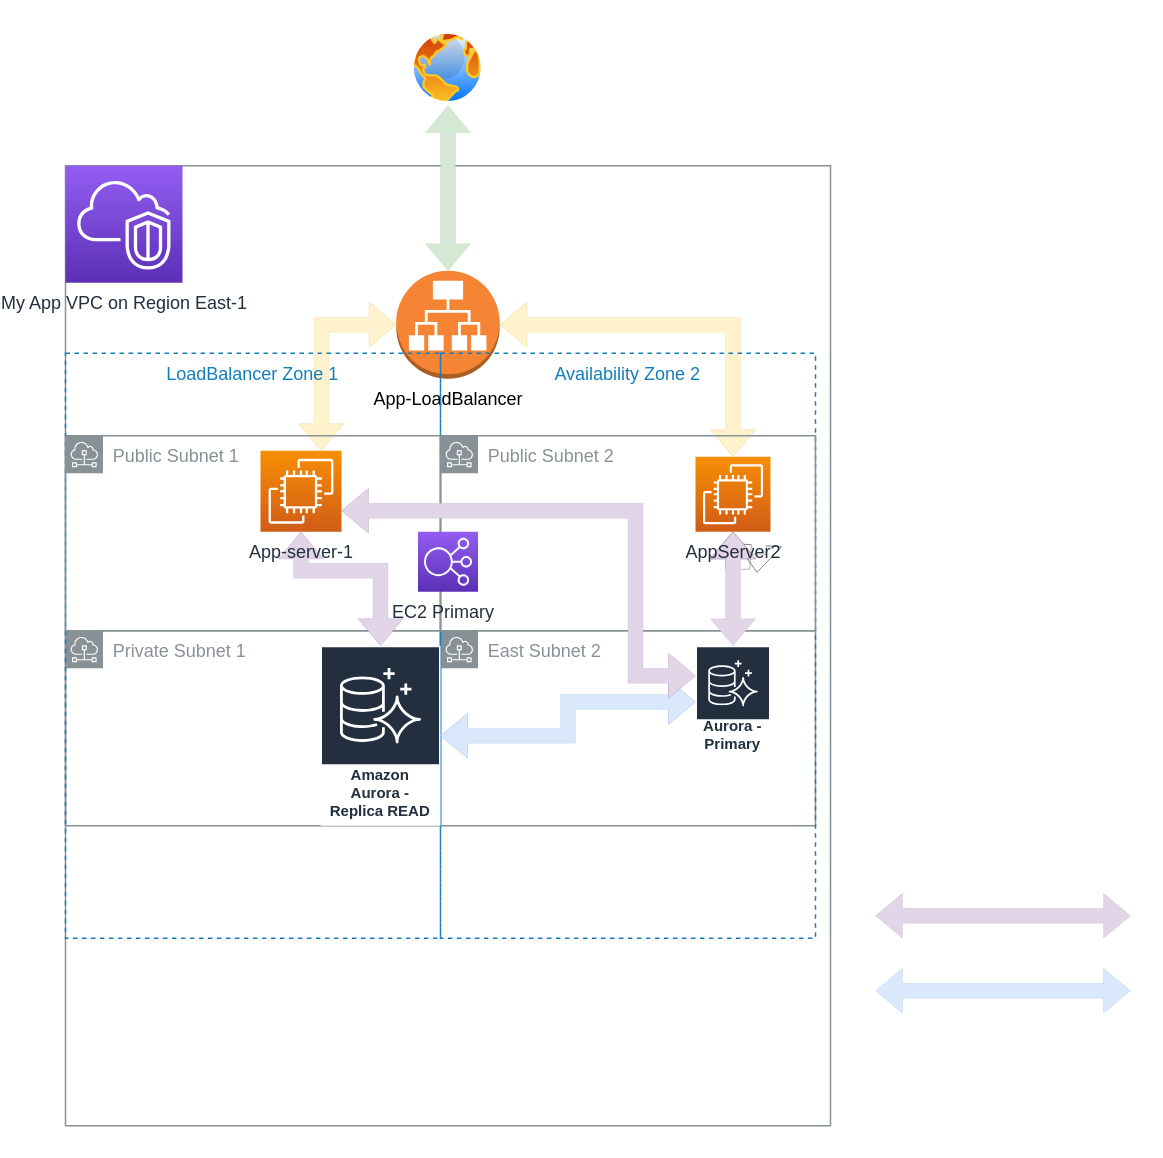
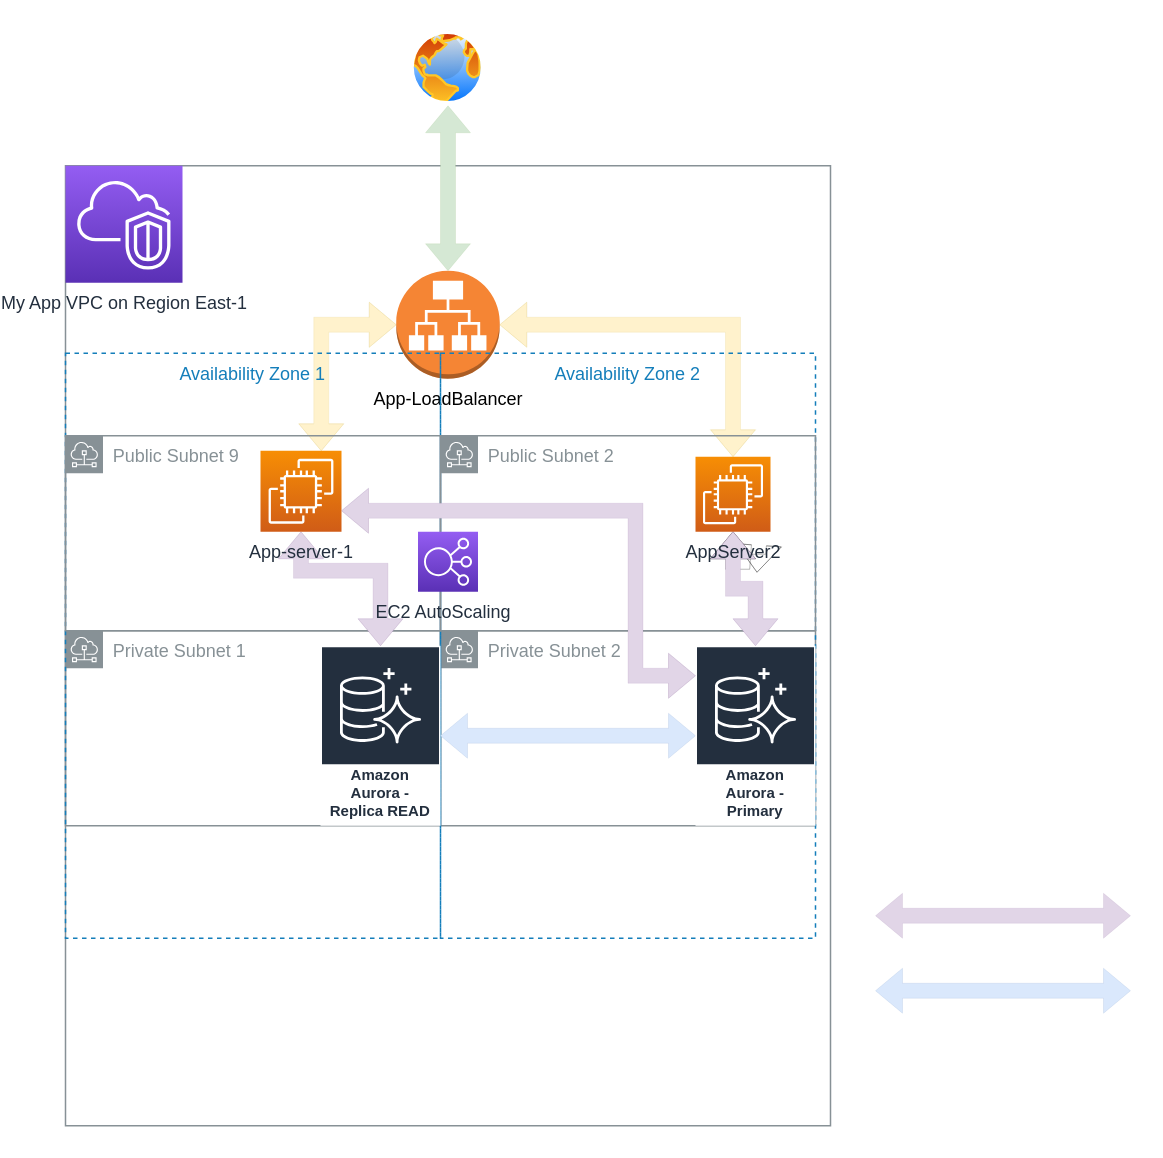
(252, 374) -> (252, 374)
(179, 457) -> (179, 457)
(449, 613) -> (449, 613)
(549, 652) -> (562, 652)
(733, 702) -> (755, 736)
